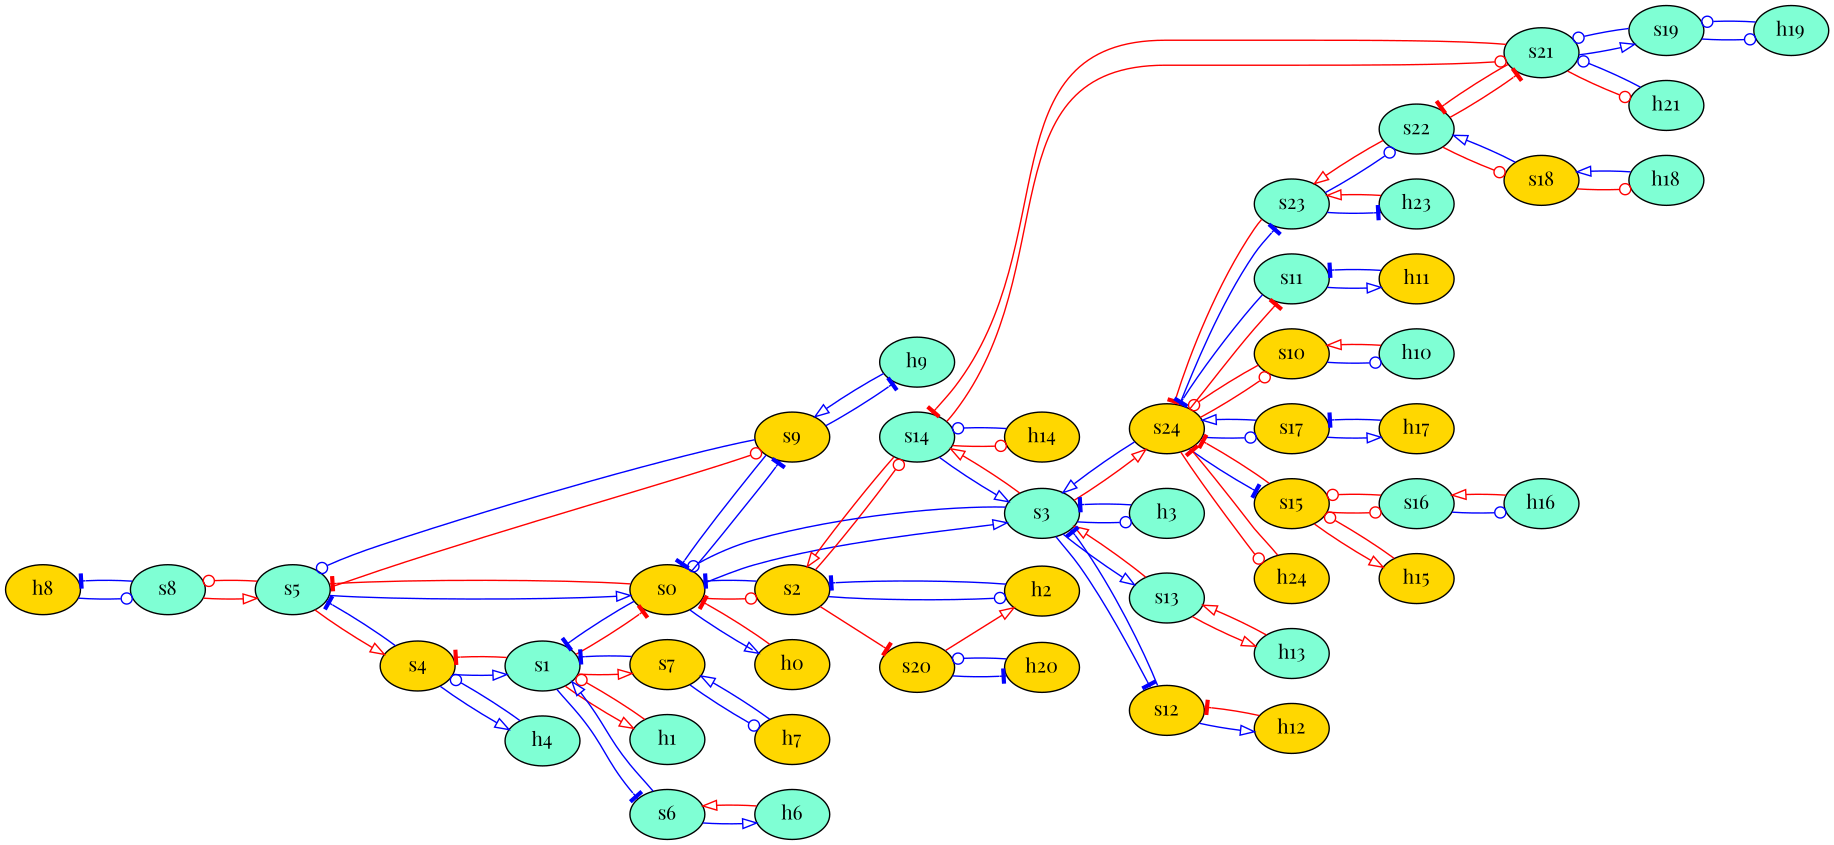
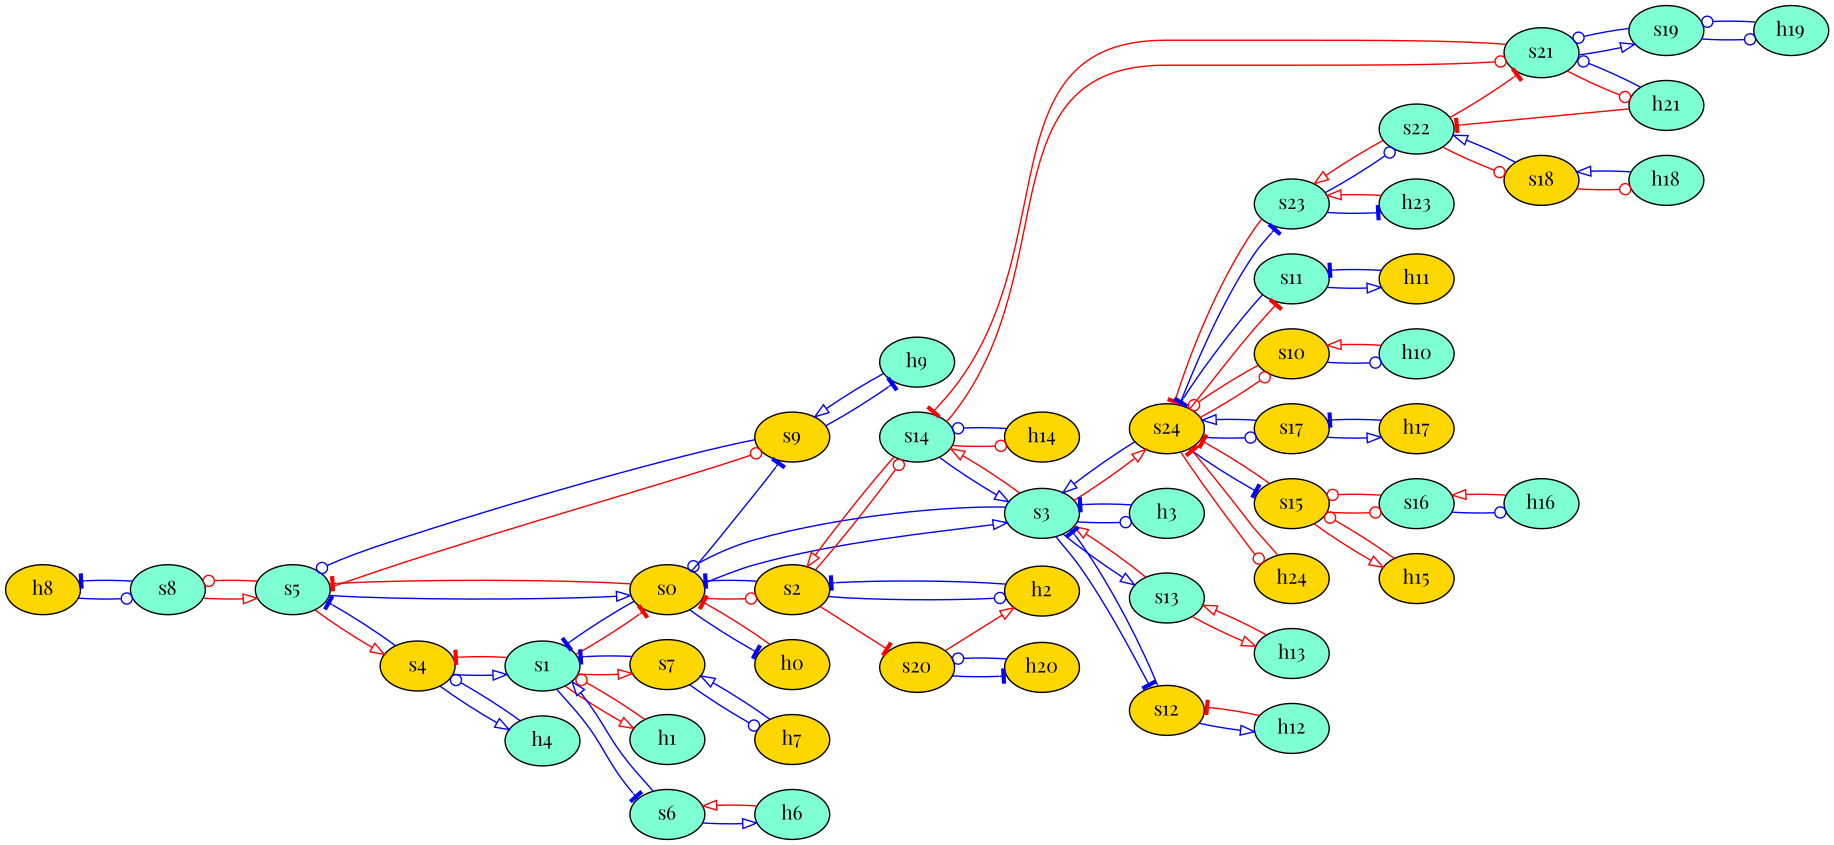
(1476, 84) -> (1545, 117)
(725, 507) -> none
(721, 631) -> (721, 631)
(1292, 728) -> (1292, 728)
